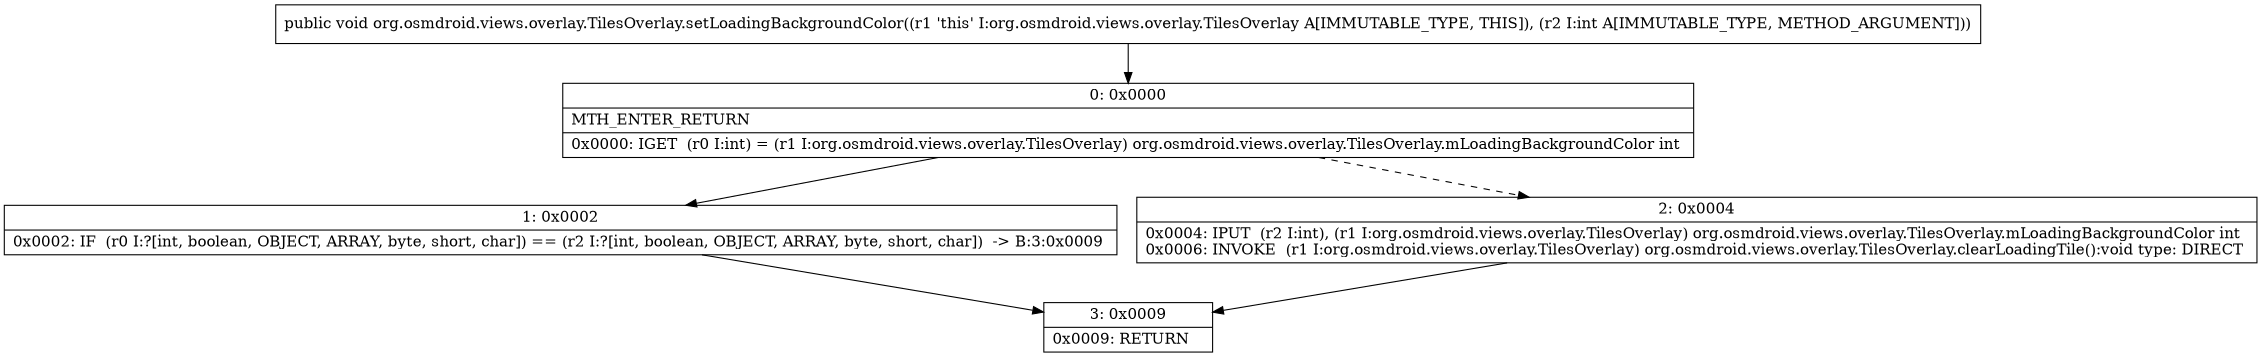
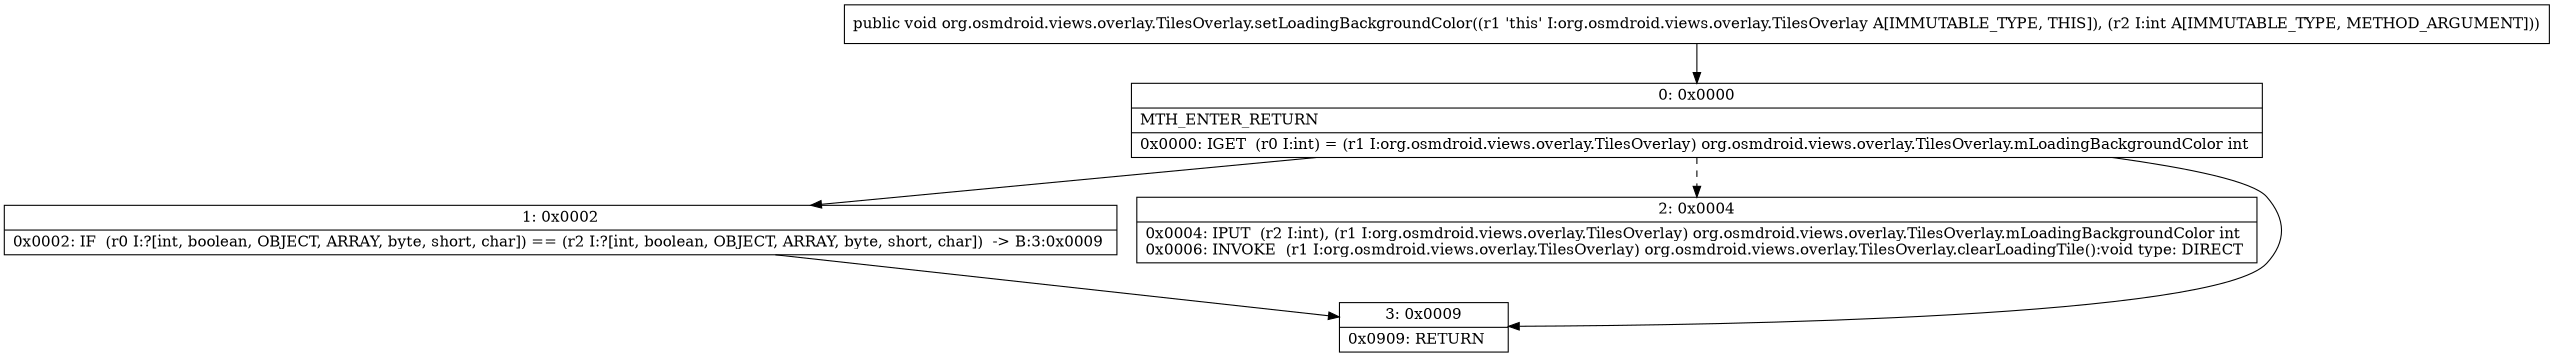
(1365, 287) -> (2014, 310)
(1128, 339) -> (1424, 339)
